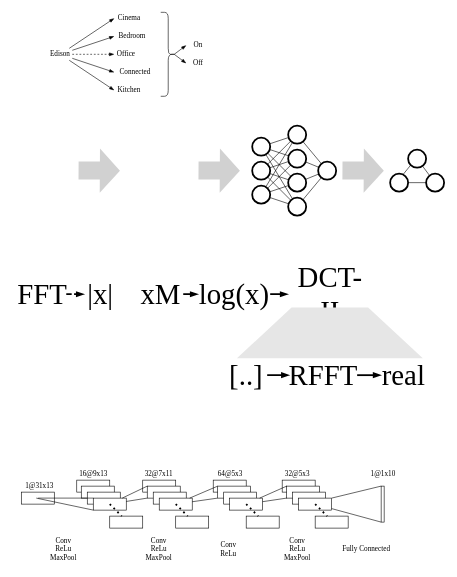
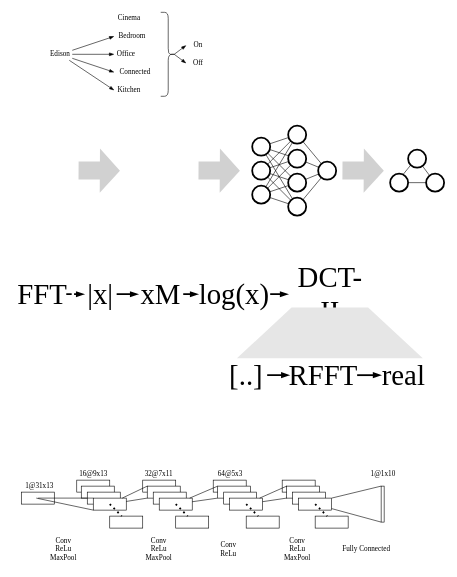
(89, 35) -> none
(90, 54) -> (90, 54)
none -> (126, 294)
(297, 474) -> none
